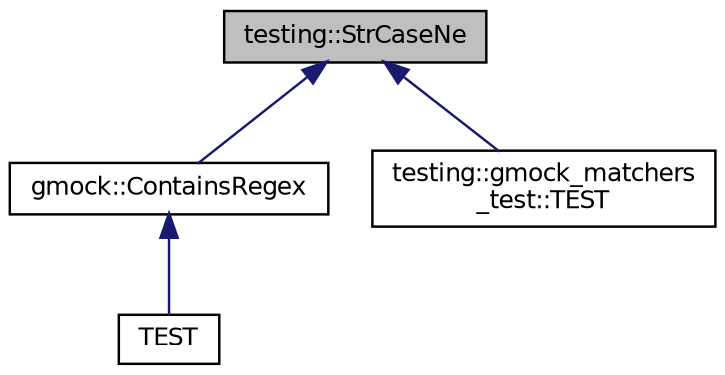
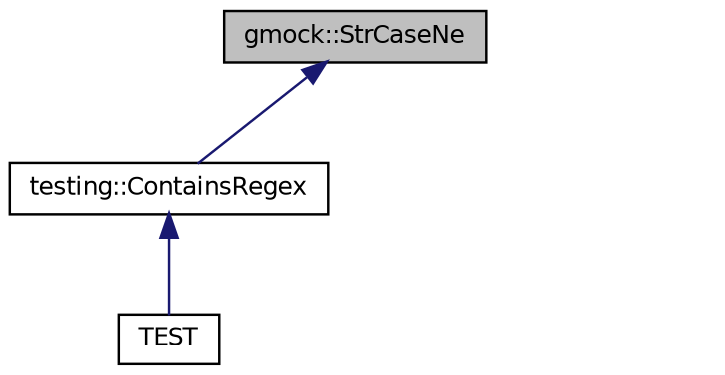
(355, 37) -> (355, 37)
(169, 189) -> (169, 189)
(544, 189) -> none
